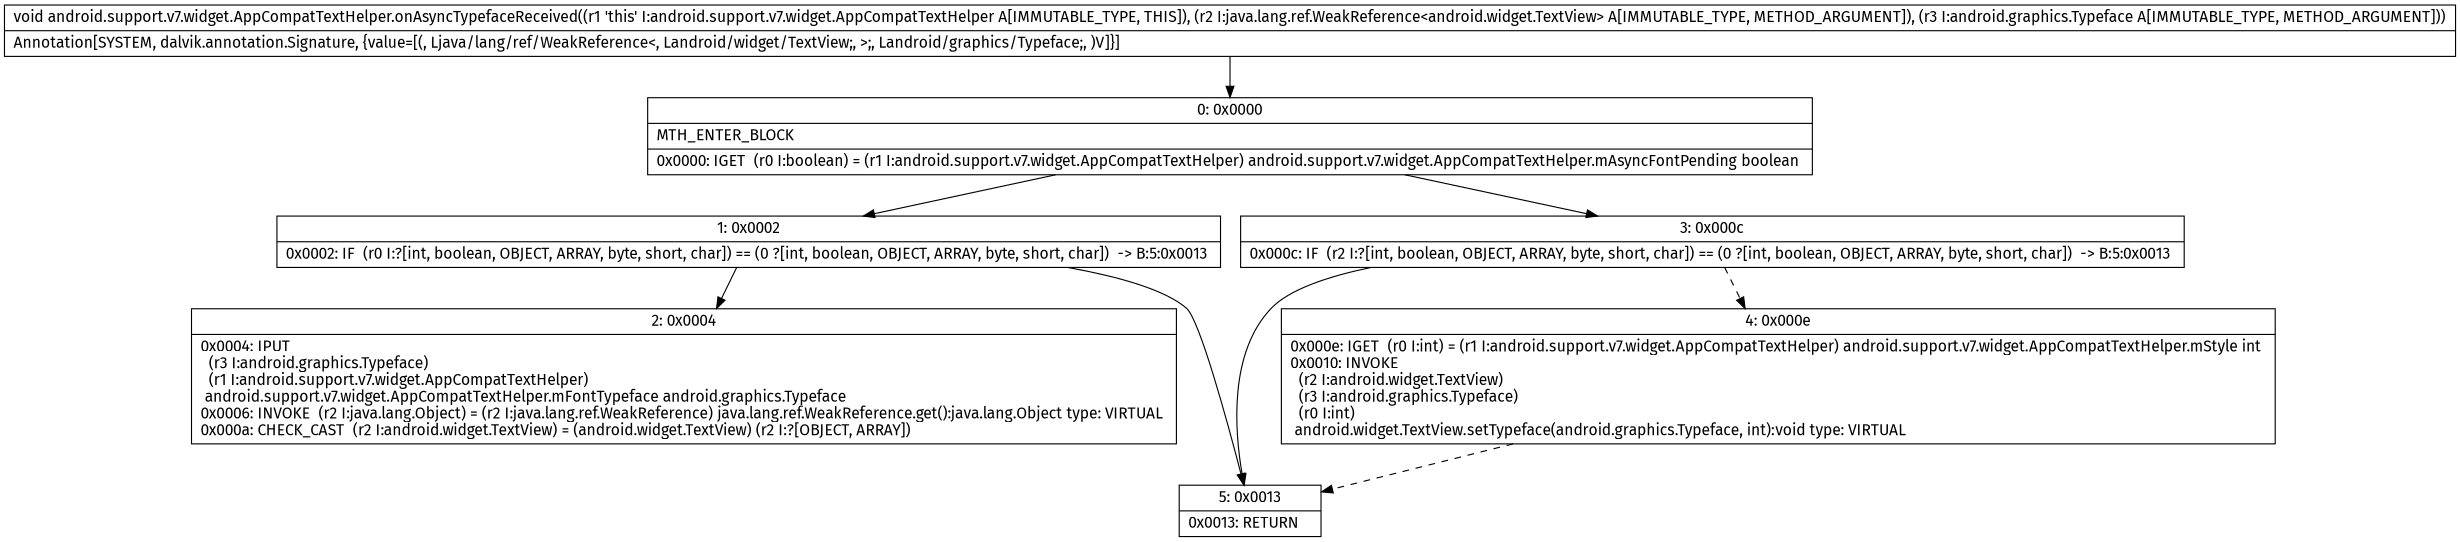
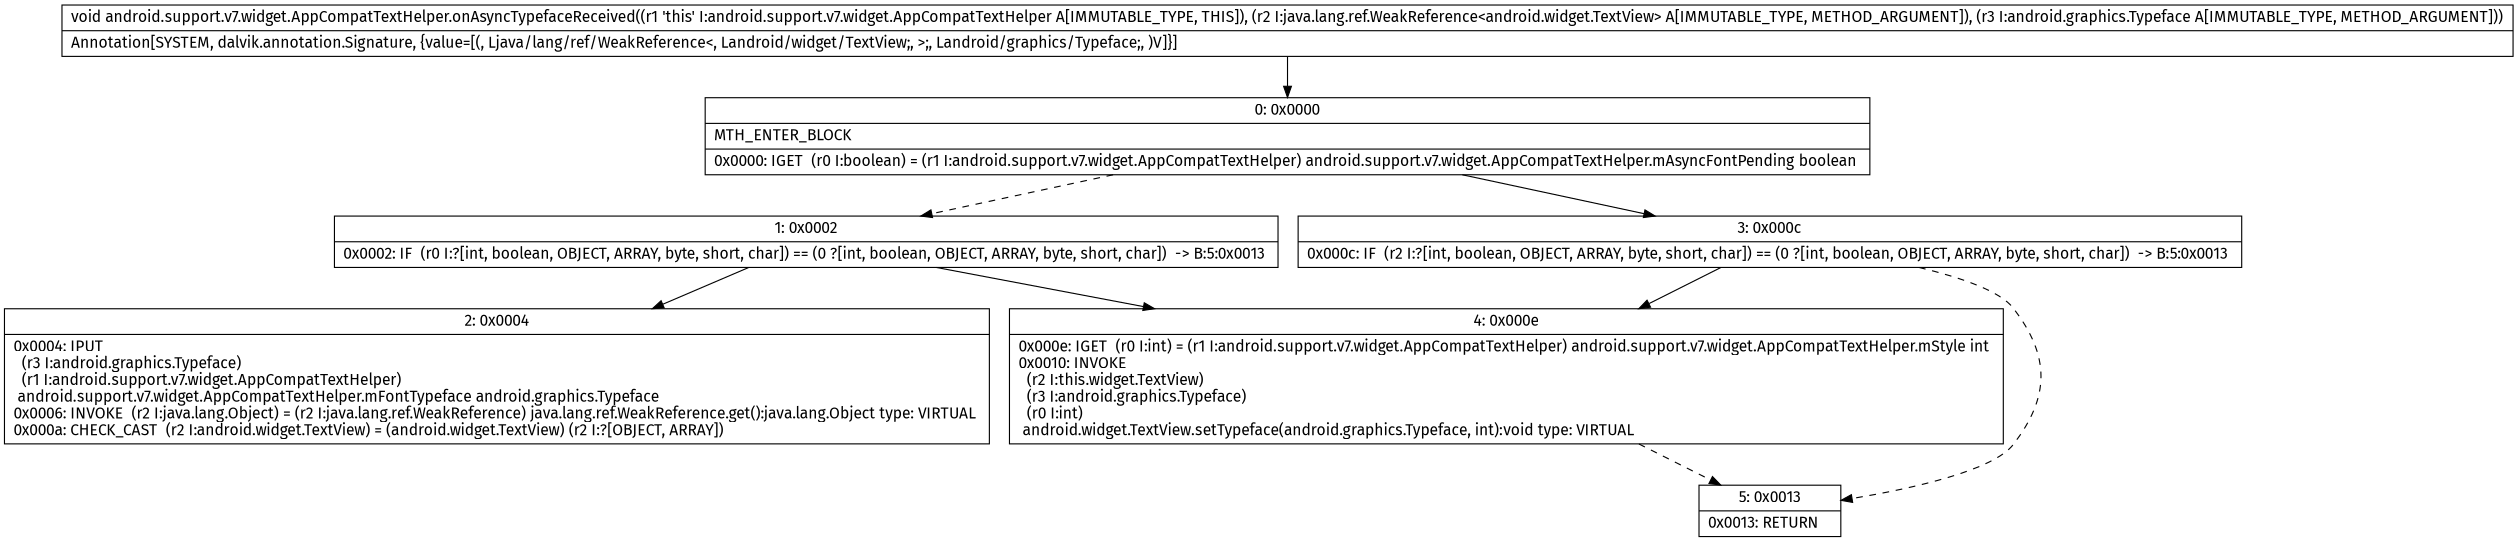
(965, 194) -> (1022, 194)
(1732, 283) -> (1685, 285)
(1198, 329) -> (1040, 287)
(1253, 335) -> (2034, 410)
(1397, 380) -> (1111, 380)
